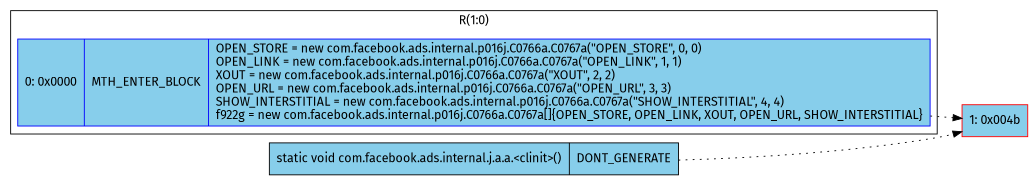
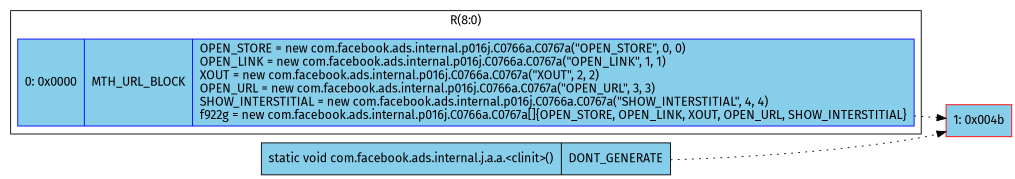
(474, 21) -> (466, 21)
(146, 82) -> (138, 82)
